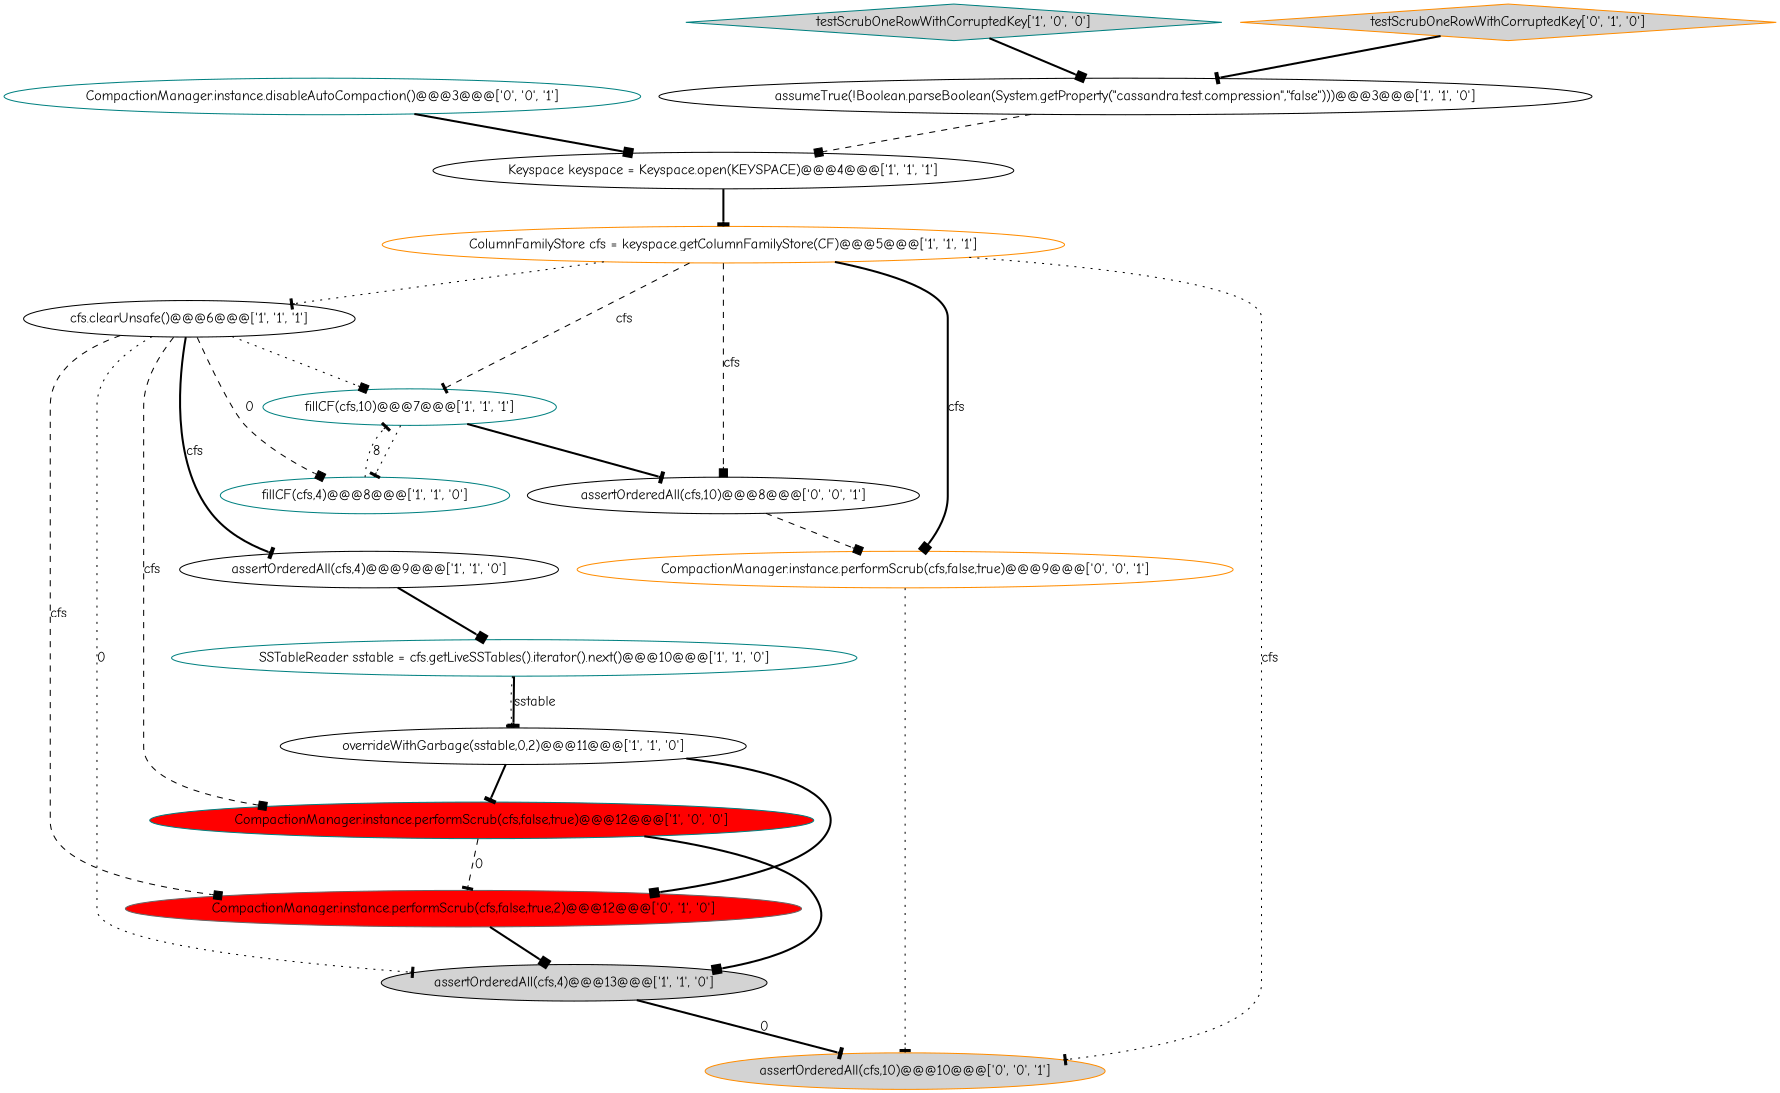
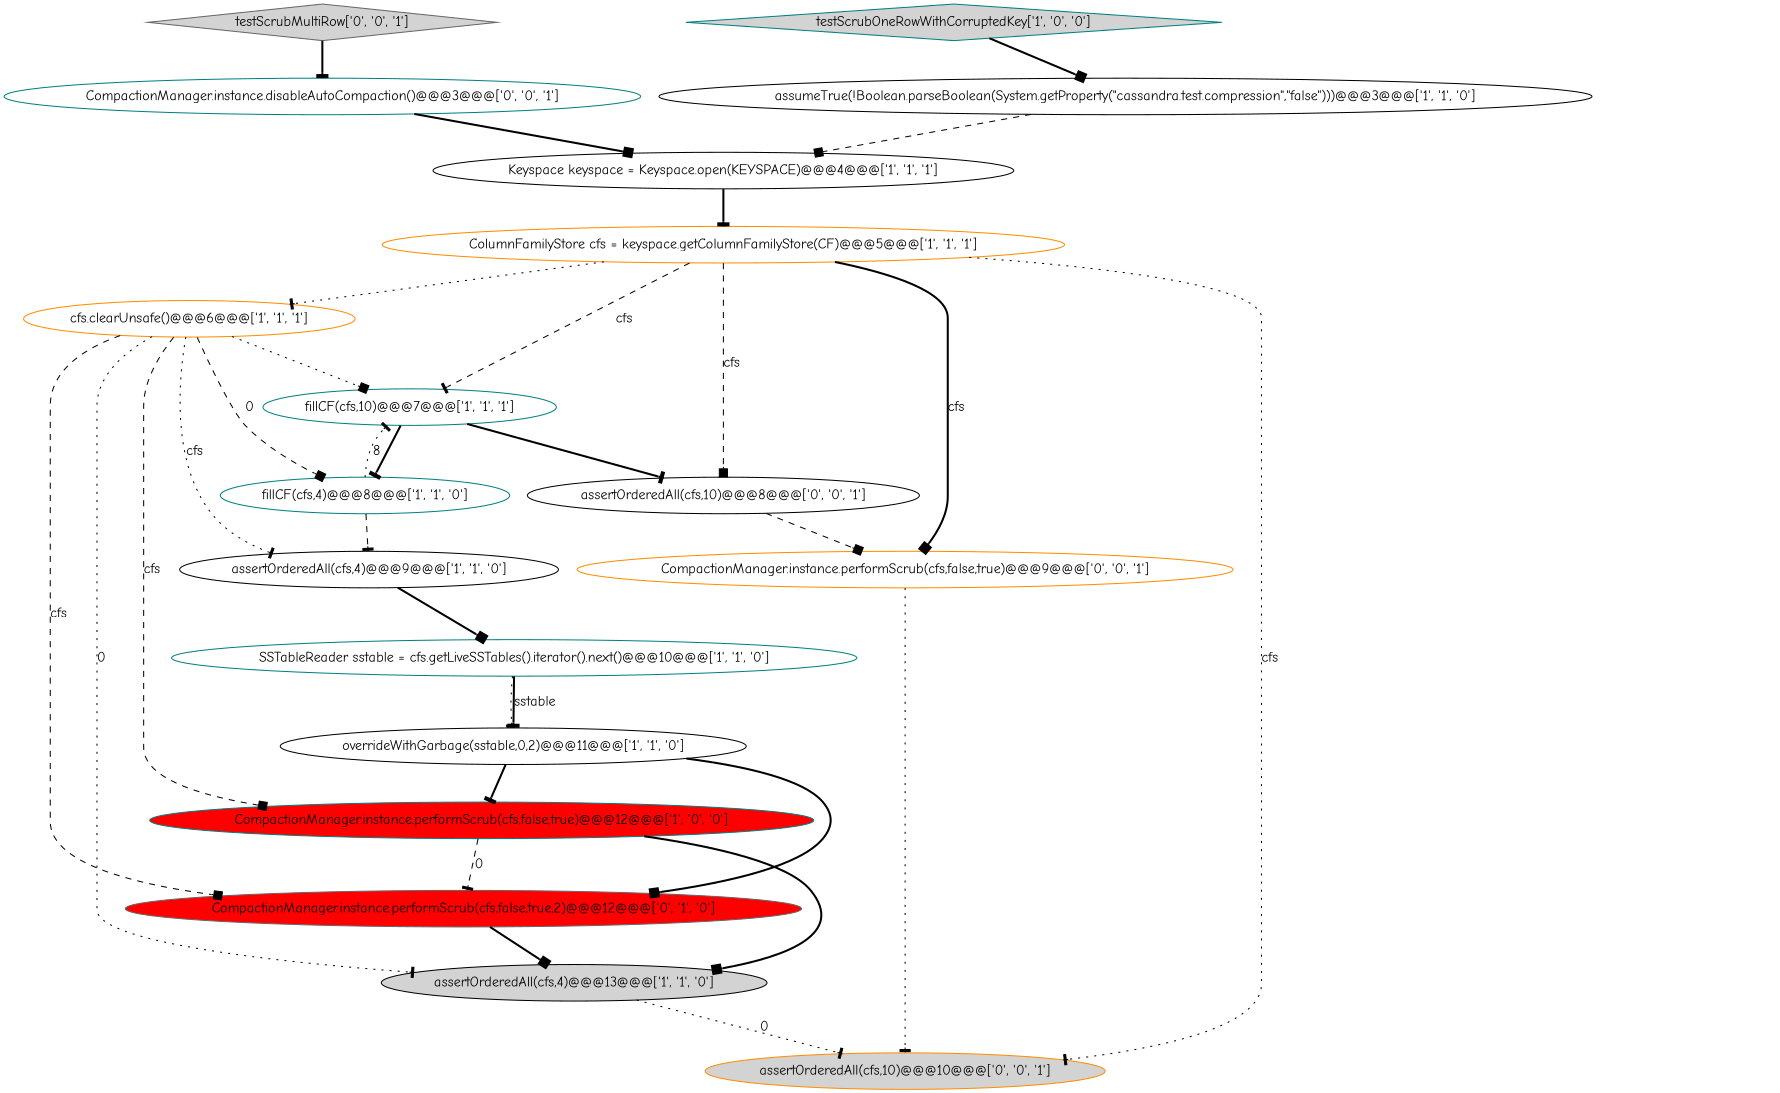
none -> (322, 22)
(1508, 22) -> none
(189, 319) -> (189, 319)
(389, 449) -> (389, 449)
(187, 462) -> (187, 462)
none -> (367, 530)
(737, 1026) -> (737, 1026)
